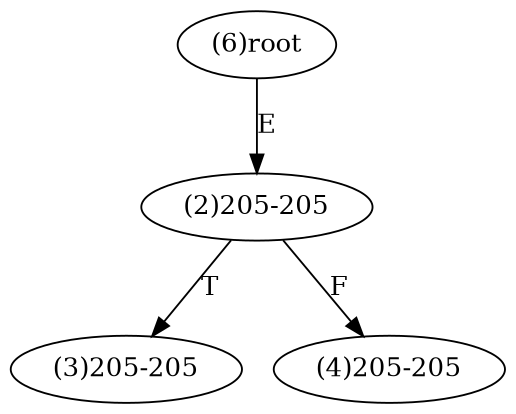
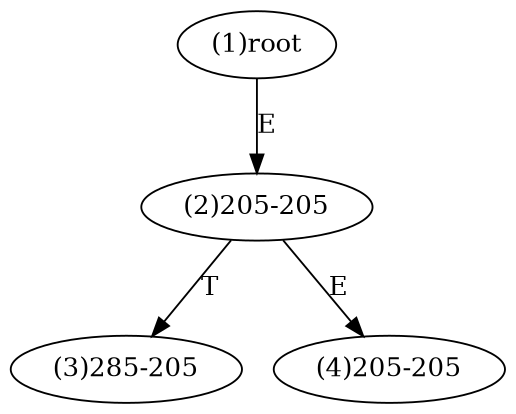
(257, 45) -> (257, 45)
(339, 288) -> (339, 288)
(126, 369) -> (126, 369)
